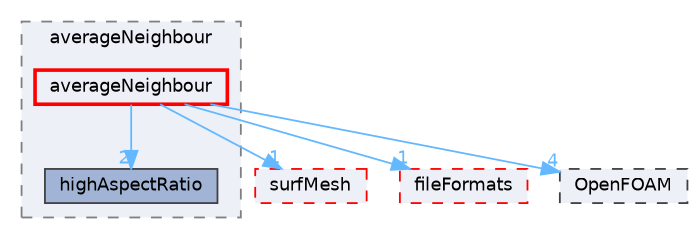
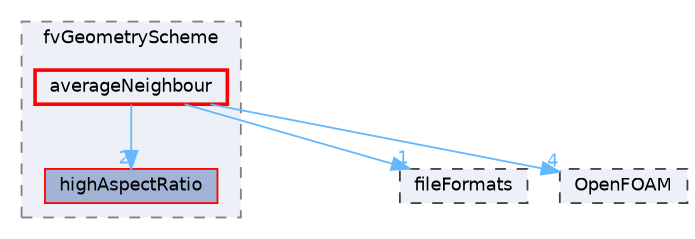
(131, 39) -> (131, 39)
(131, 186) -> (131, 186)
(311, 186) -> none
(464, 186) -> (464, 186)
